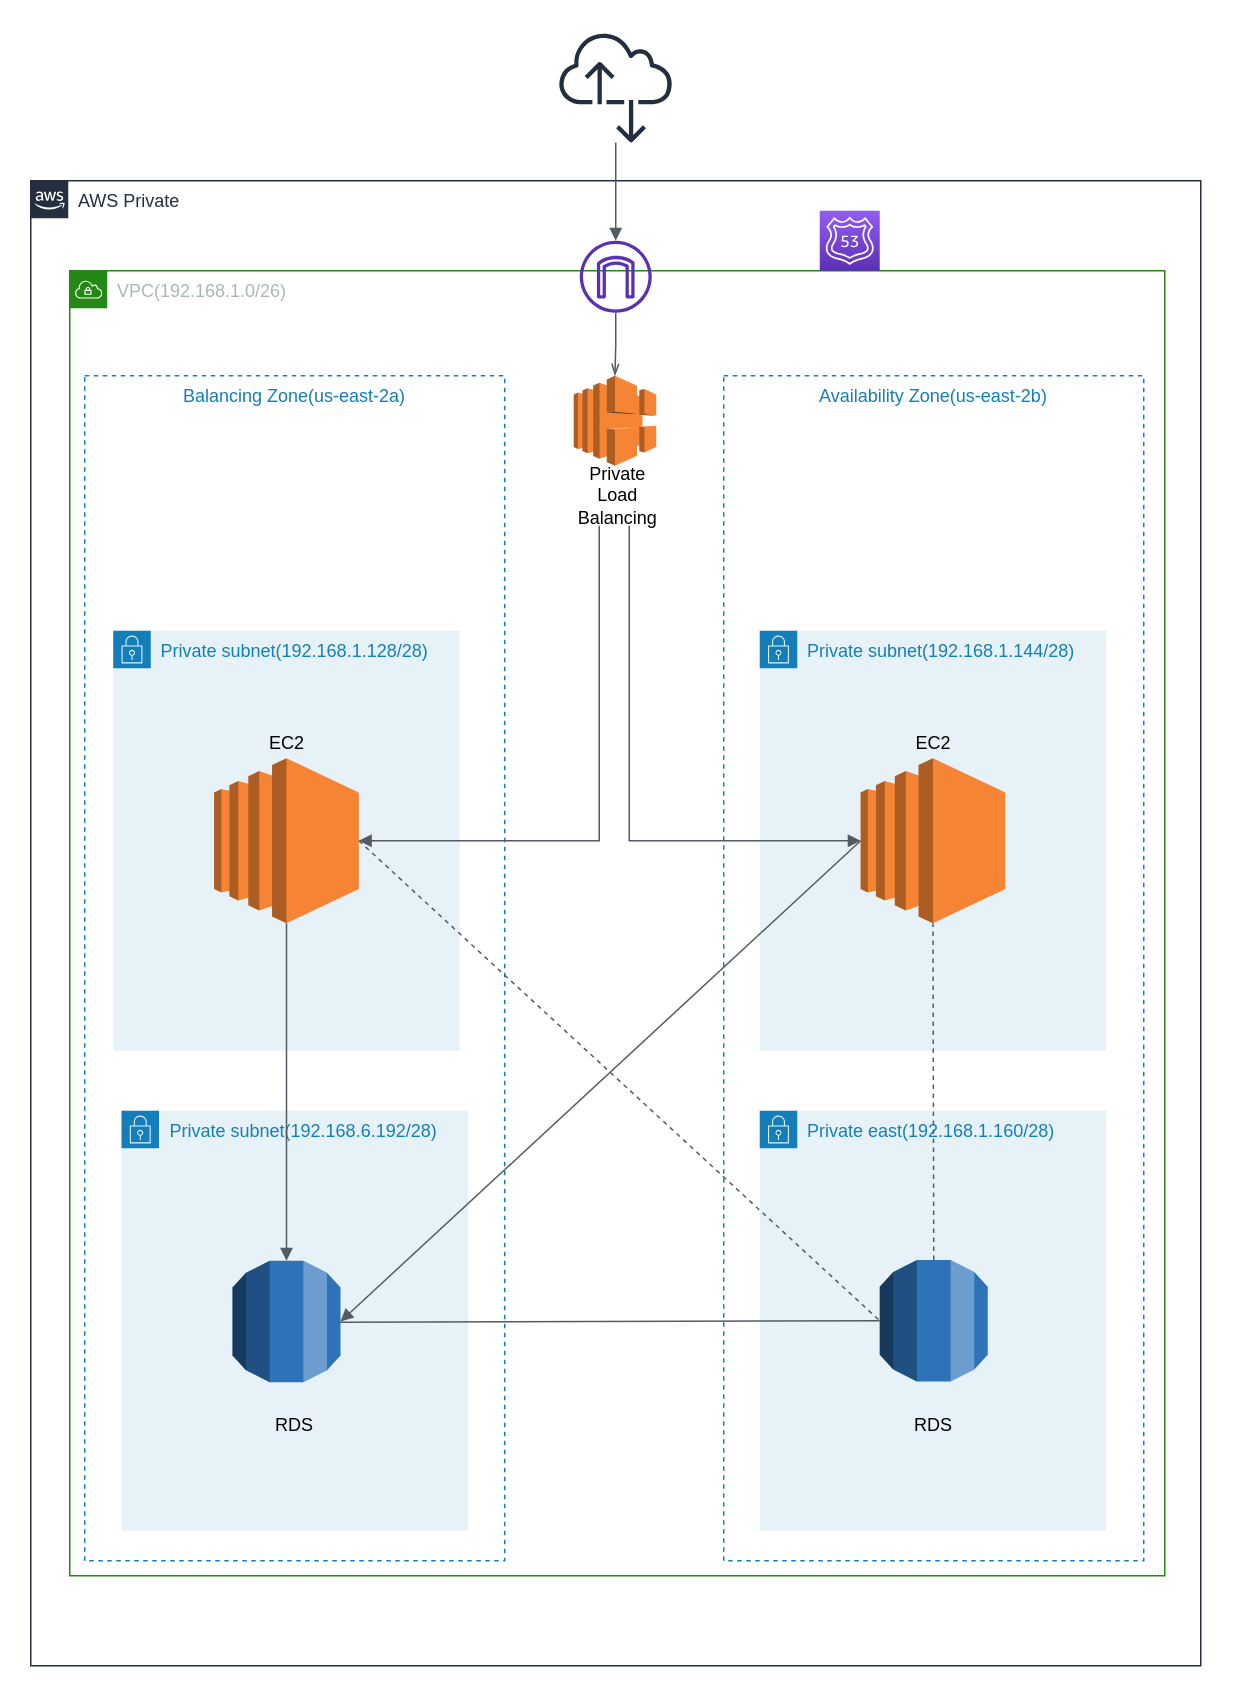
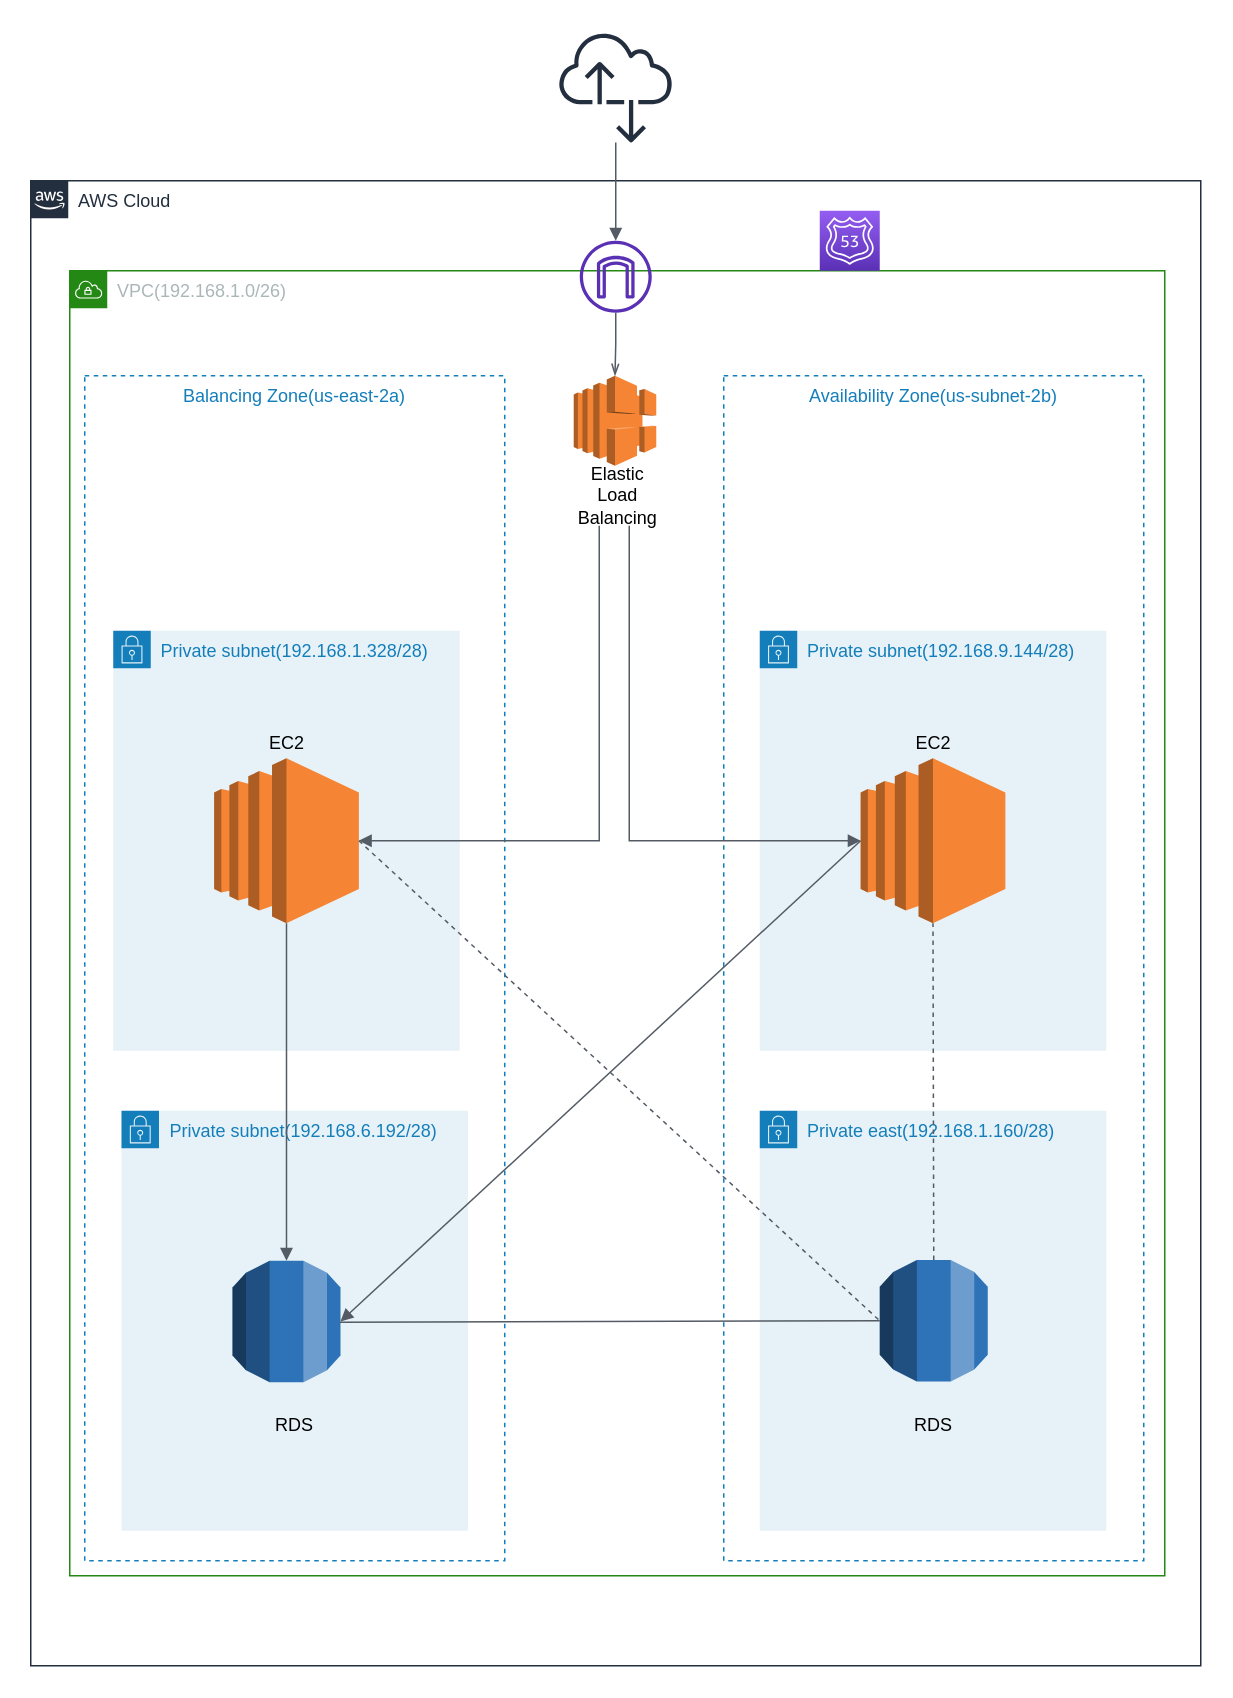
(130, 202) -> (119, 202)
(933, 396) -> (933, 396)
(618, 496) -> (618, 496)
(311, 663) -> (311, 663)
(957, 663) -> (957, 663)
